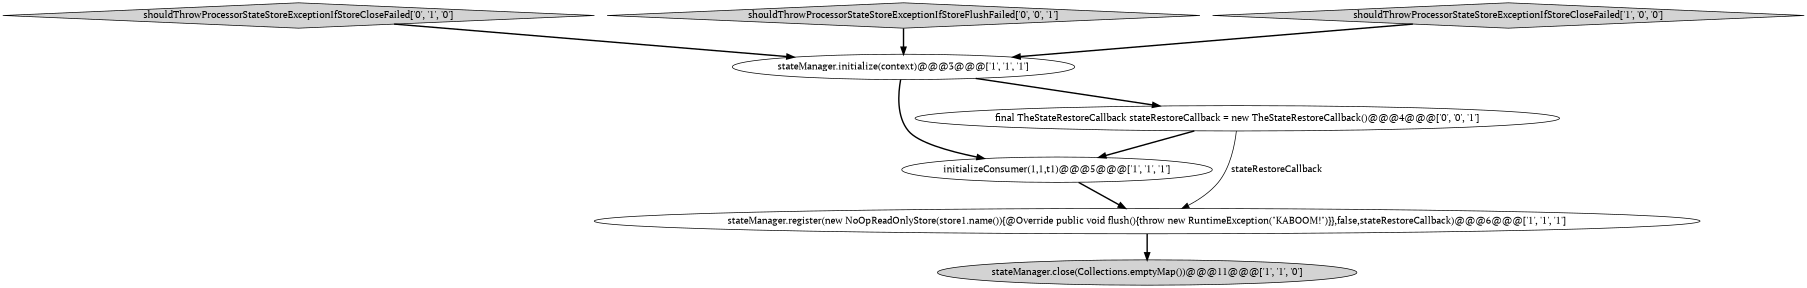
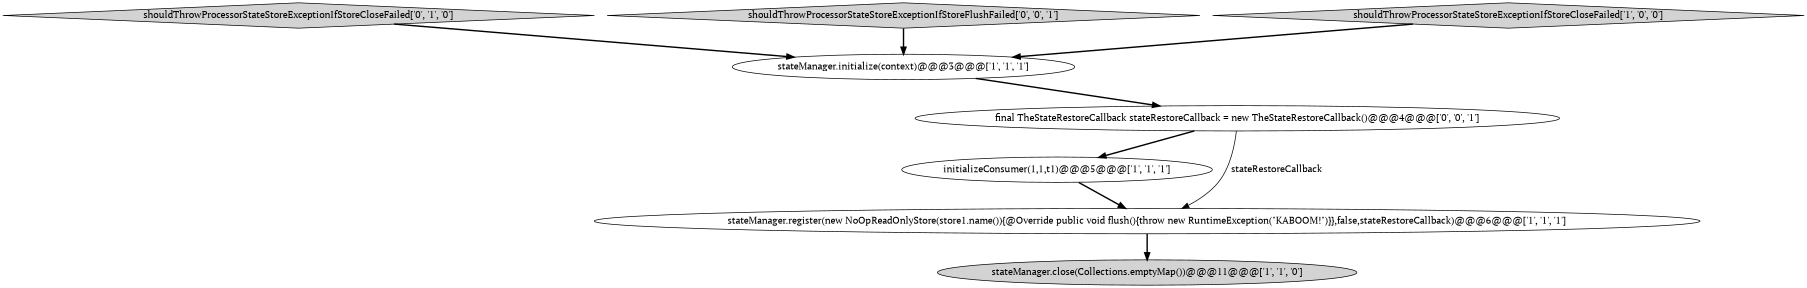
(917, 137) -> none
